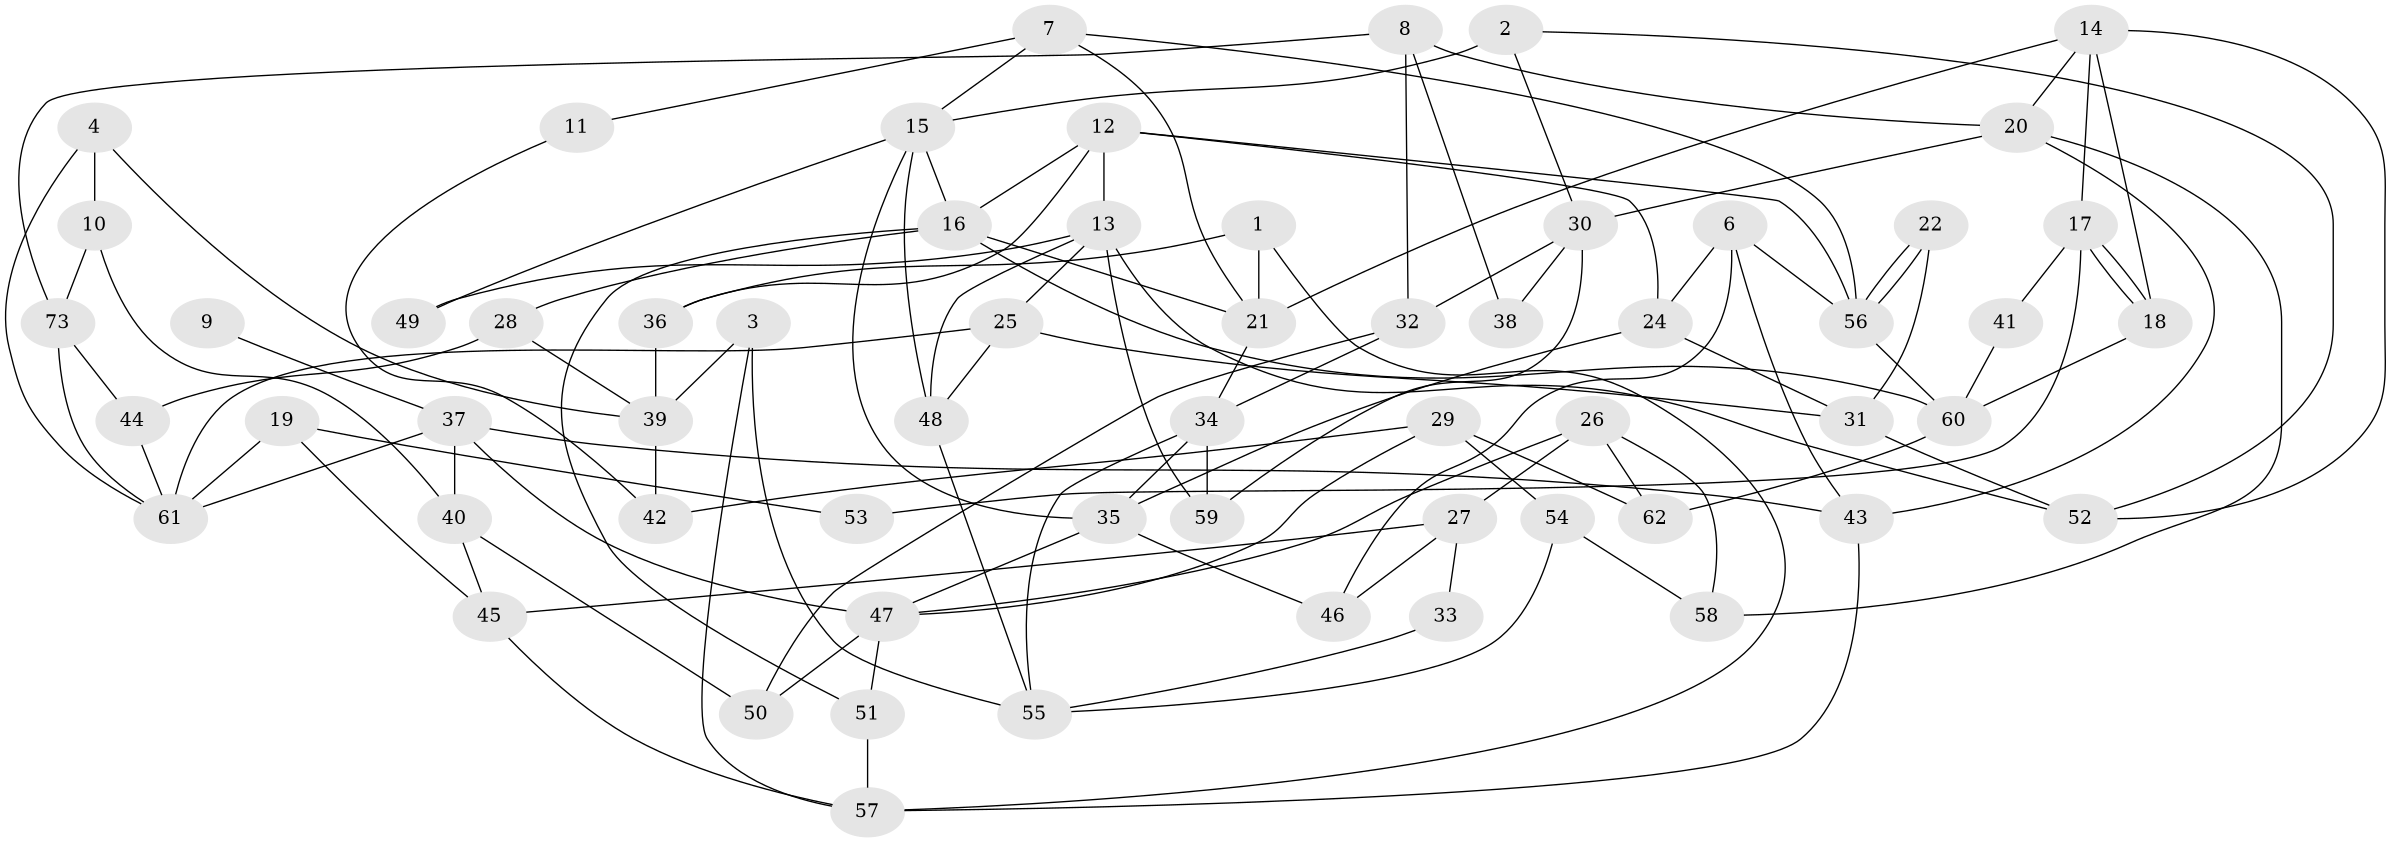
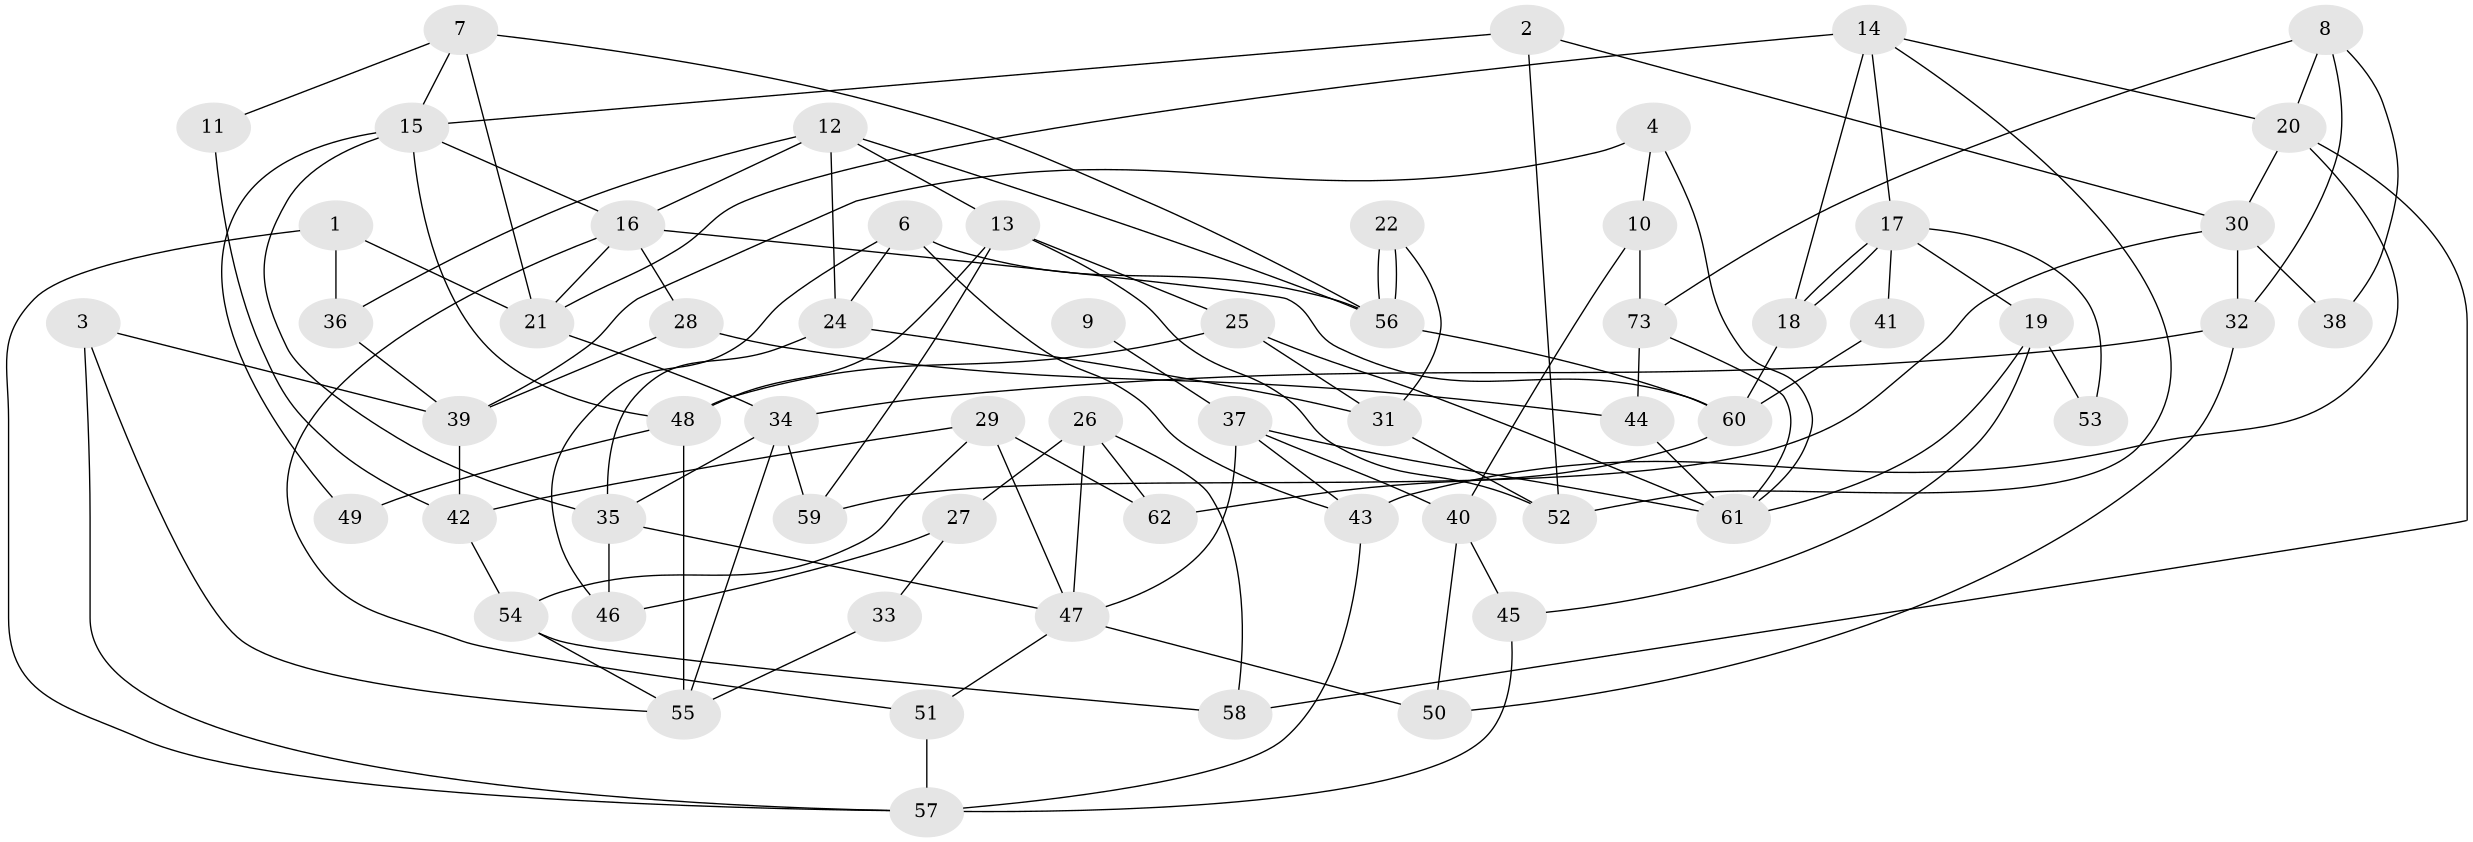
(752, 265) -> (514, 464)
none -> (1964, 274)
none -> (485, 568)
(953, 573) -> none
